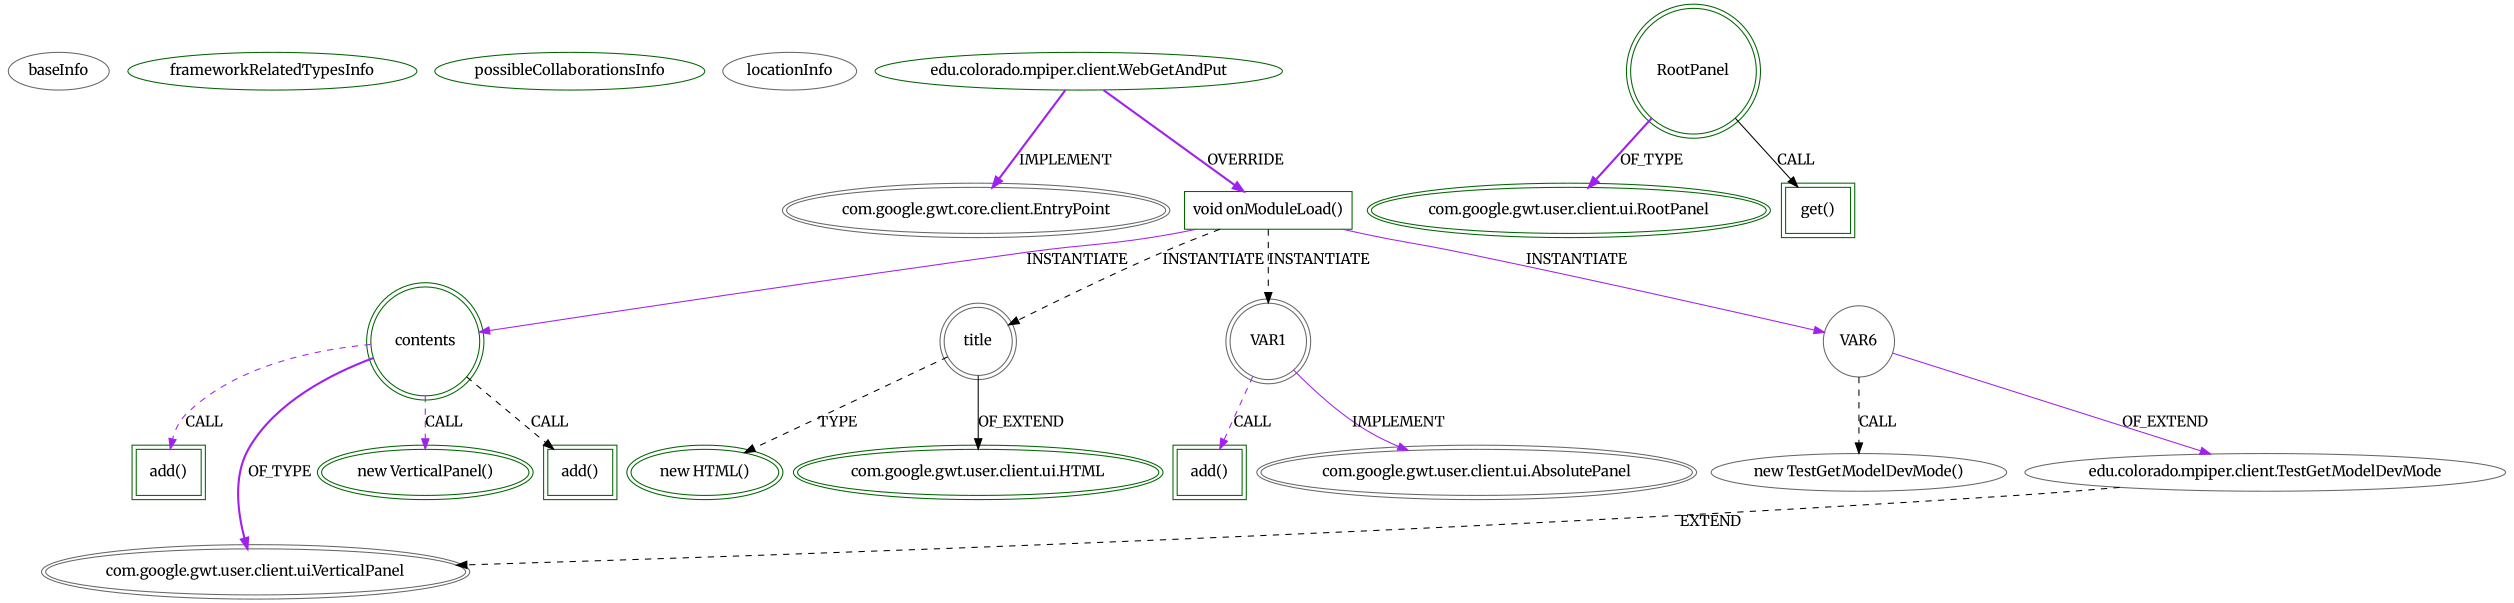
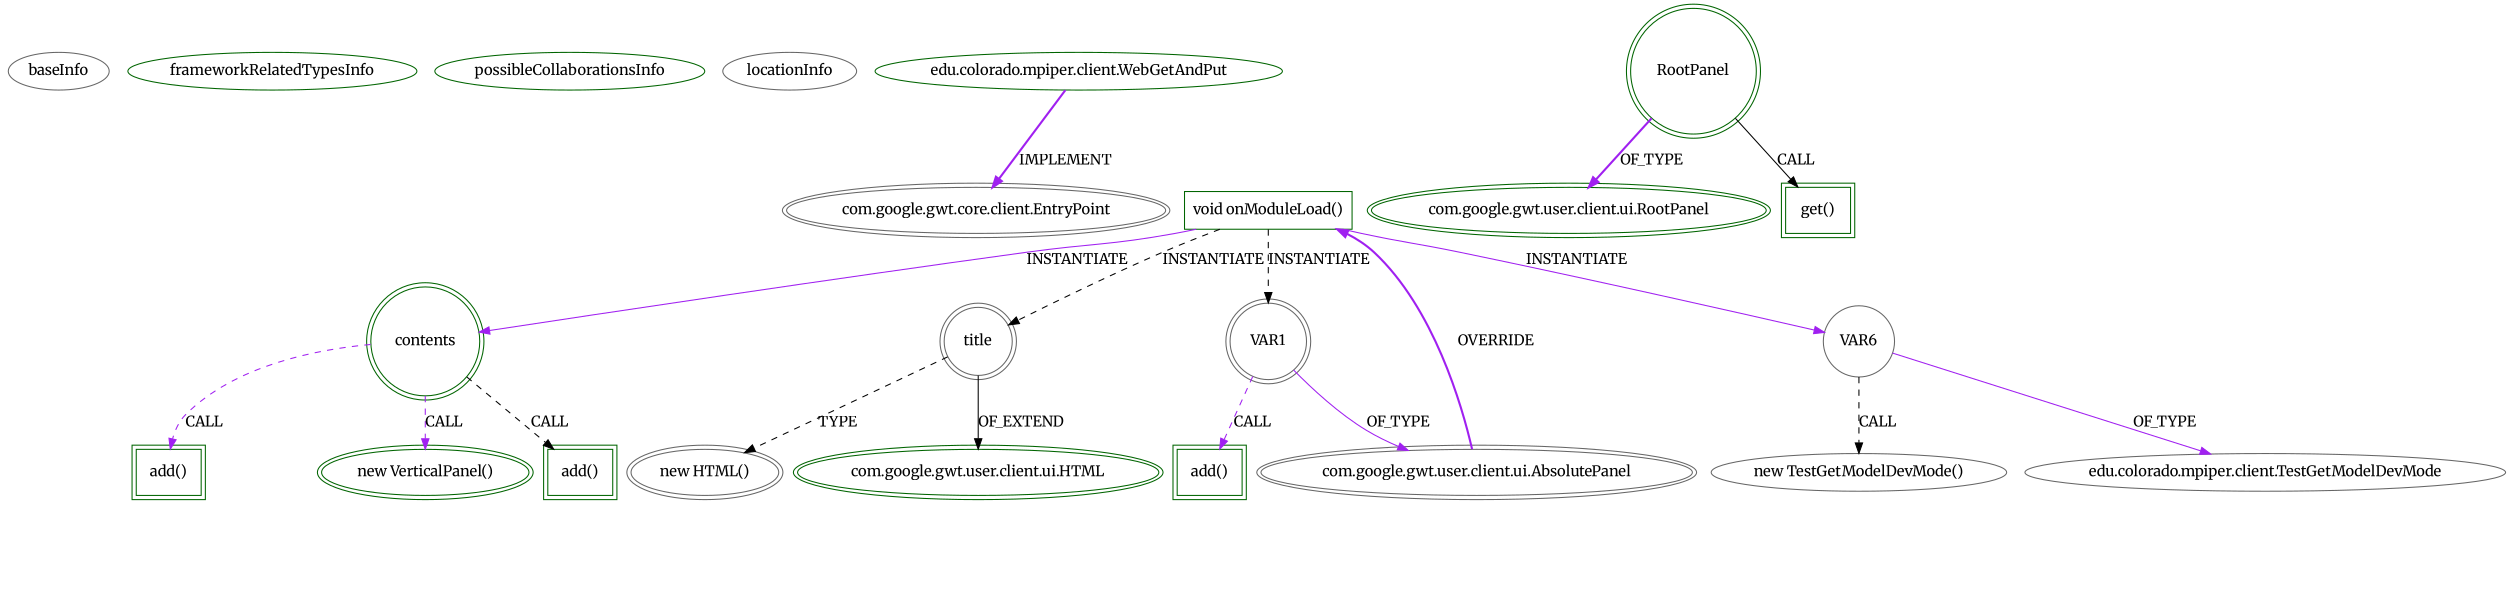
(1169, 138) -> (1429, 329)
(1399, 423) -> (1399, 423)
(2165, 423) -> (2165, 423)
(705, 472) -> (705, 472)
(256, 572) -> none
